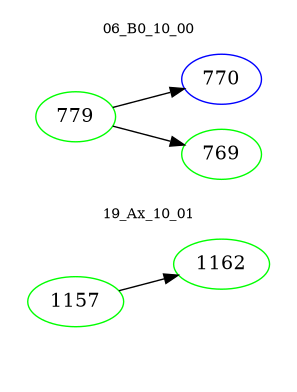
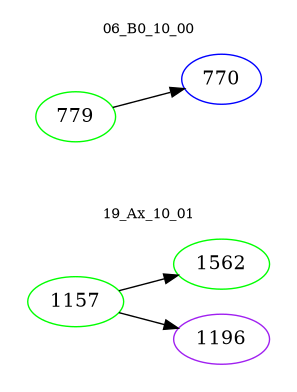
(222, 154) -> none
(222, 264) -> (222, 264)
none -> (222, 339)
